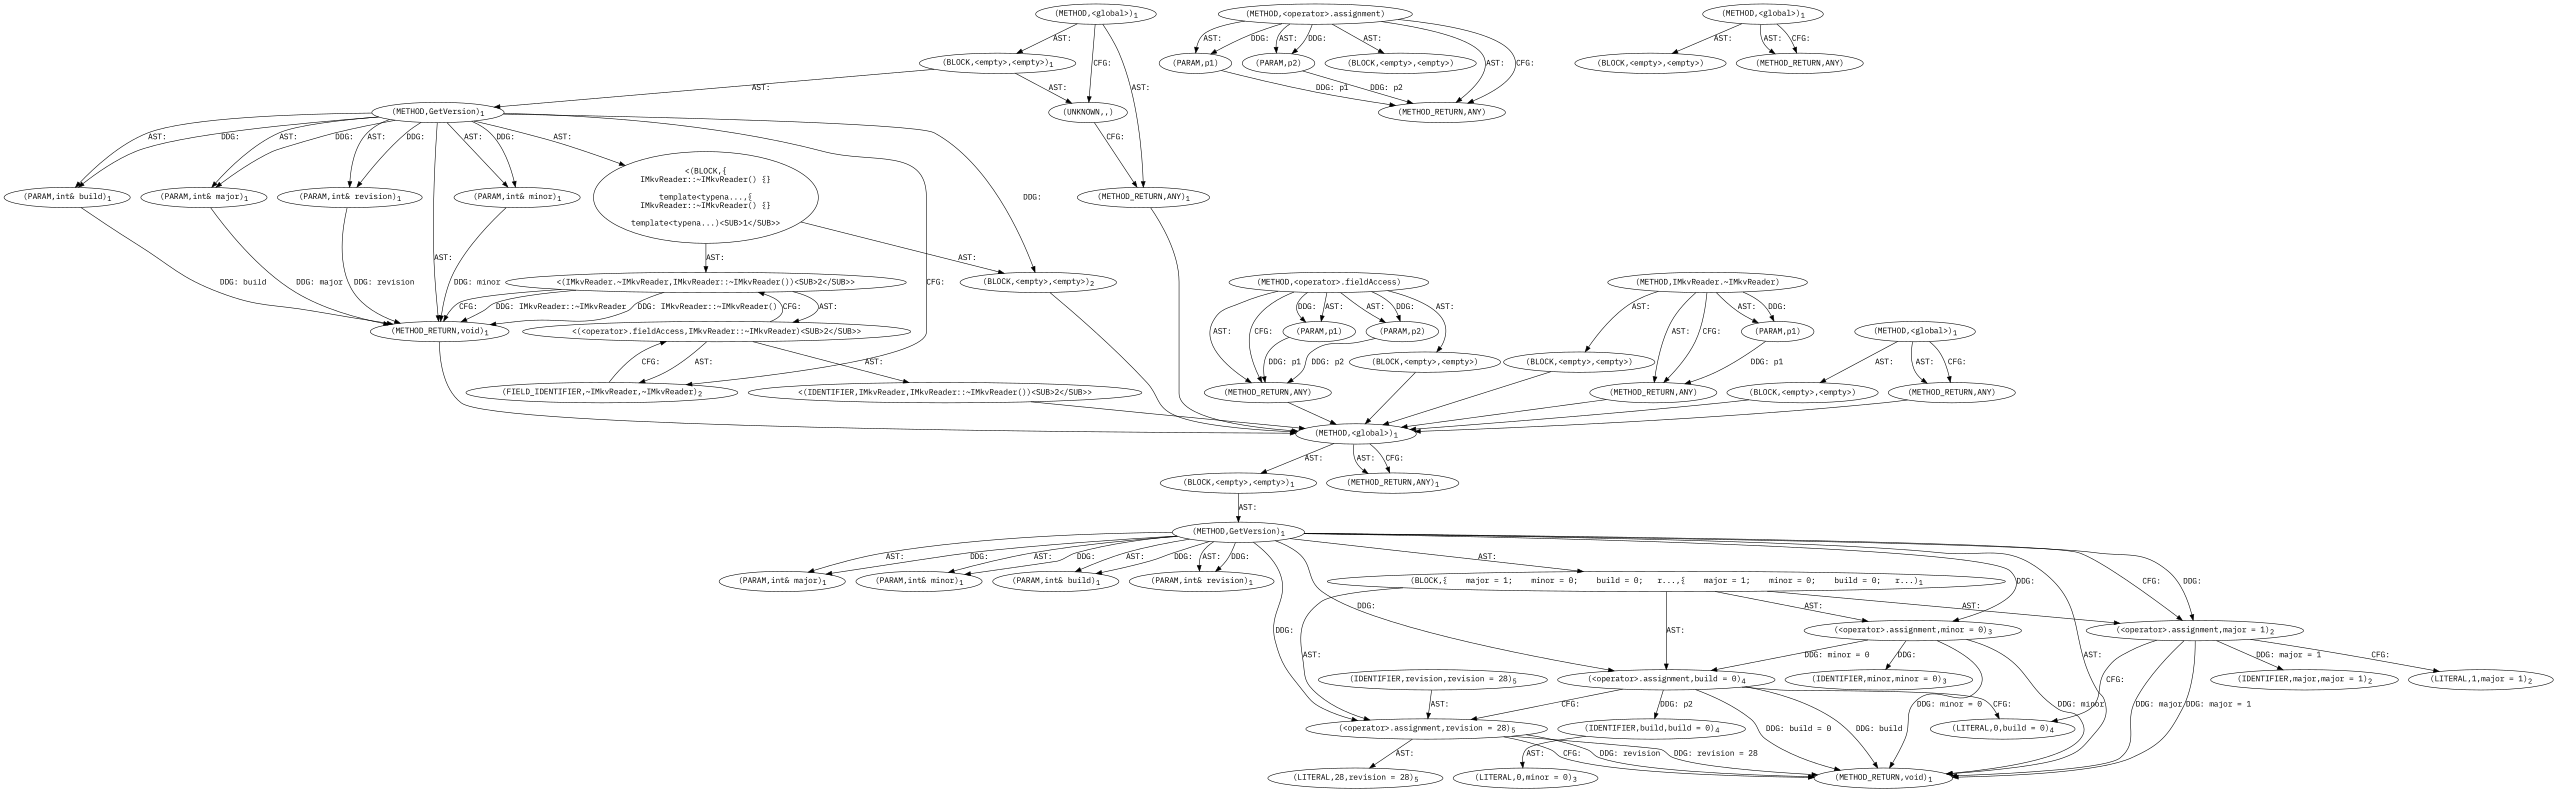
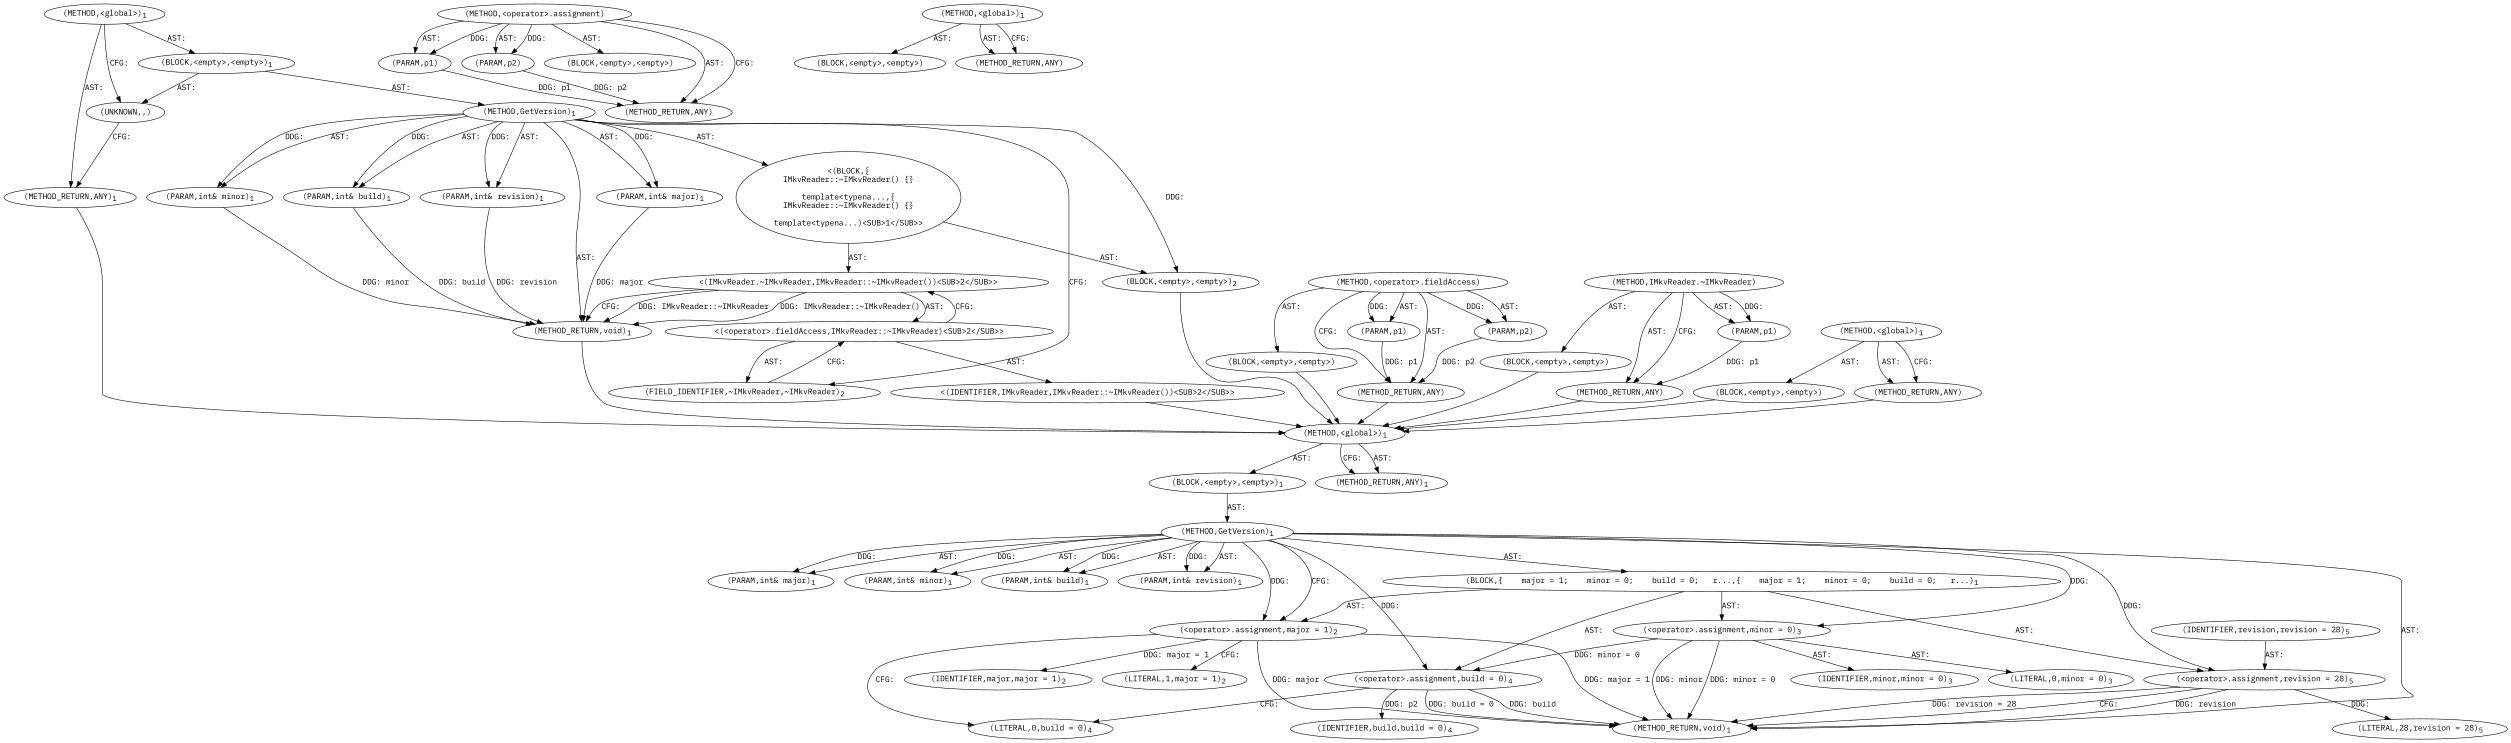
(1909, 655) -> (1825, 655)
(1550, 704) -> none
(1545, 743) -> (1893, 655)
(1407, 754) -> (2363, 704)
